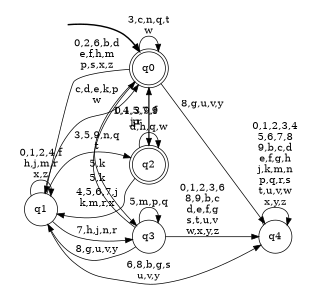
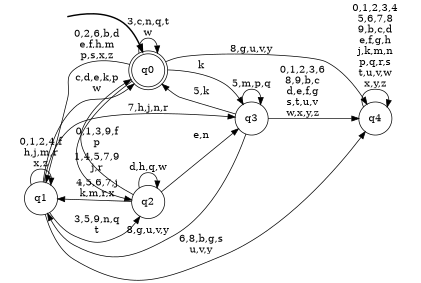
none -> (197, 163)
(97, 164) -> (201, 66)
(149, 165) -> (148, 202)
